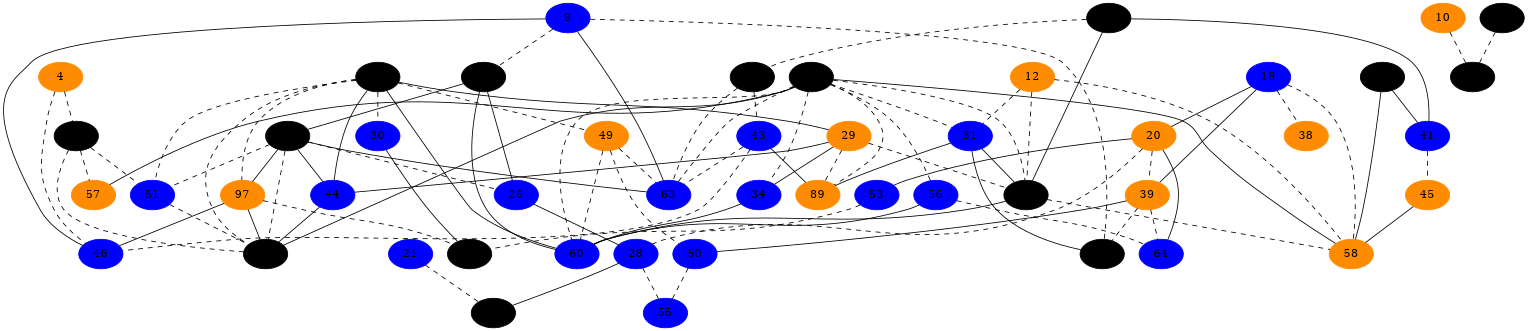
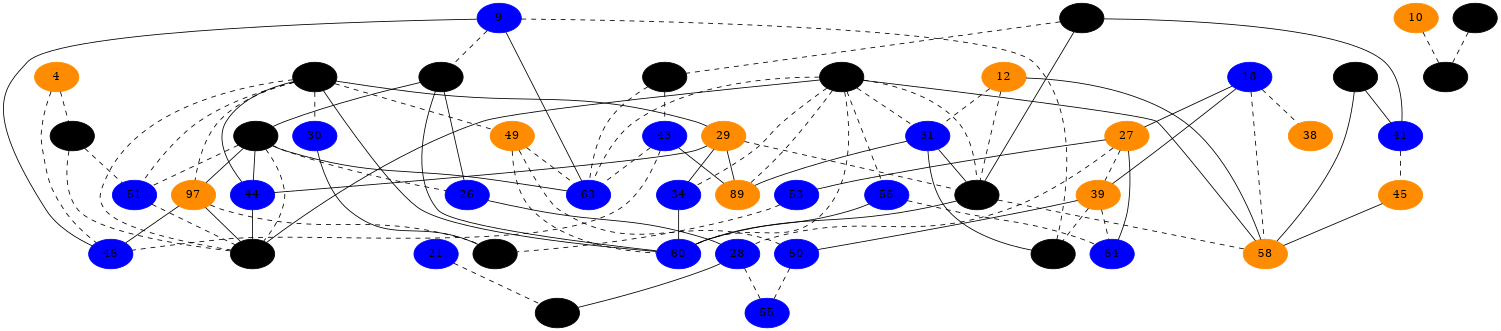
(1210, 121) -> (1181, 120)
(1154, 136) -> (1127, 136)
(833, 166) -> (729, 160)
(93, 195) -> none
